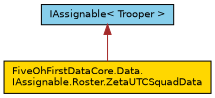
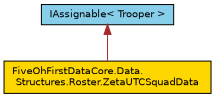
(108, 77) -> (108, 77)
